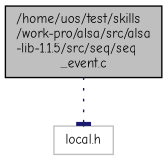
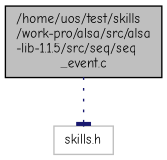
(84, 140) -> (84, 140)
